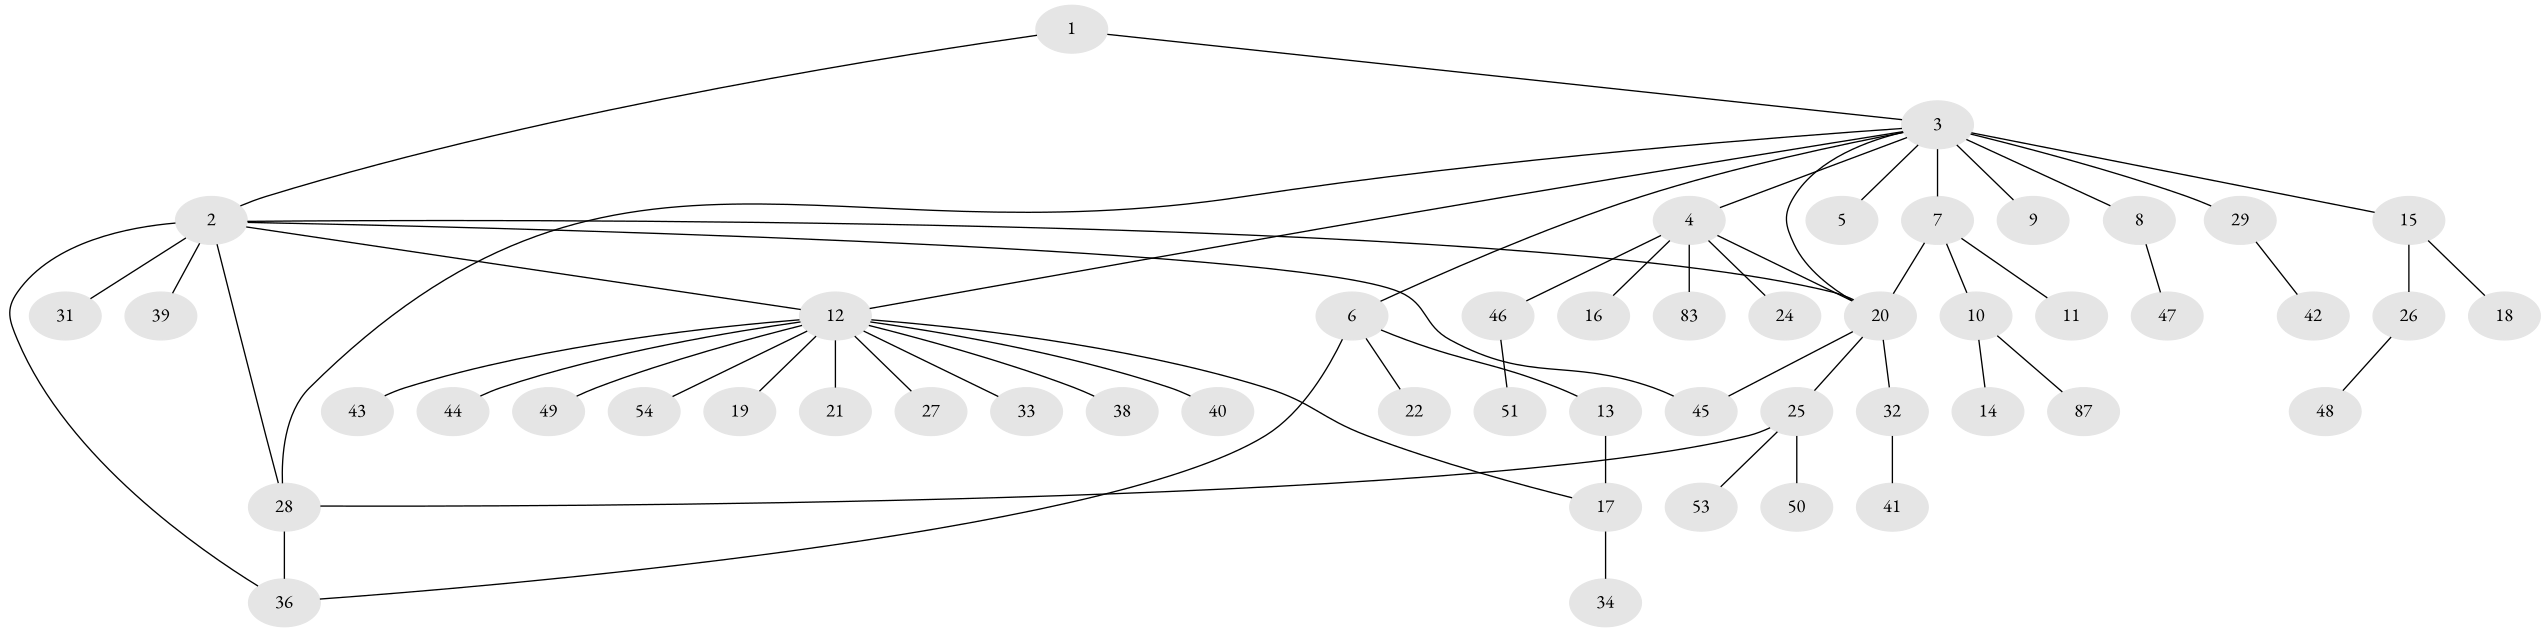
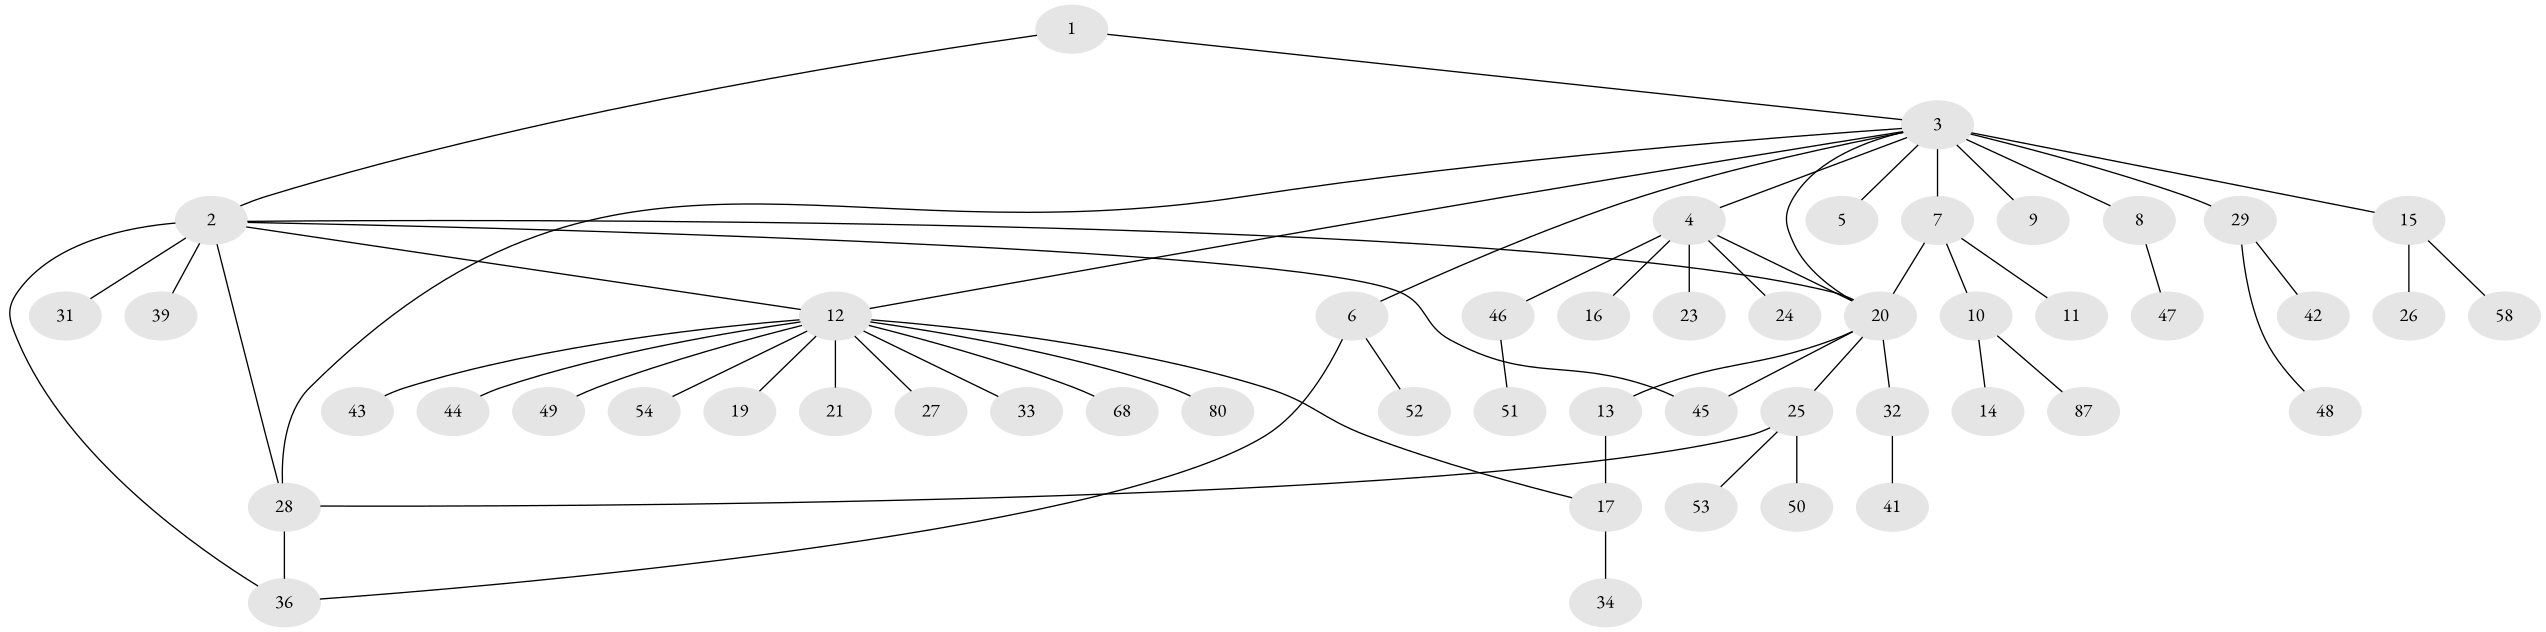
(1689, 316) -> (1689, 316)
(2504, 316) -> (2504, 316)
(1479, 362) -> (1743, 364)
(2367, 364) -> (2259, 324)
(1122, 412) -> (1122, 412)
(1218, 412) -> (1218, 412)
(1414, 412) -> (1414, 412)
